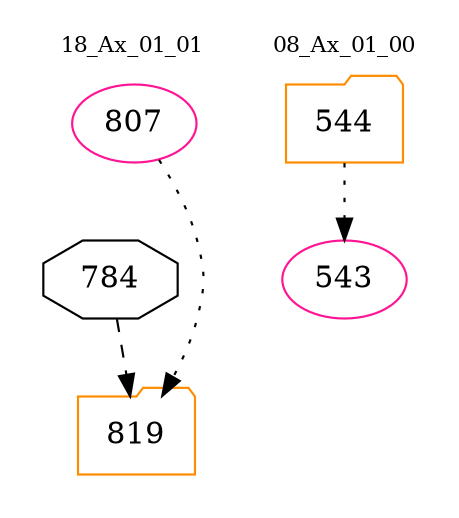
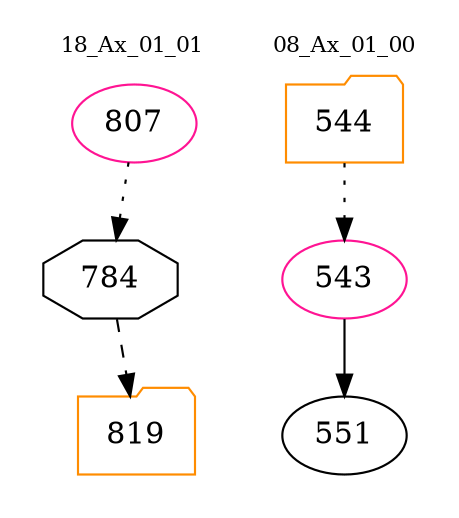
(203, 266) -> (124, 190)
none -> (344, 435)
